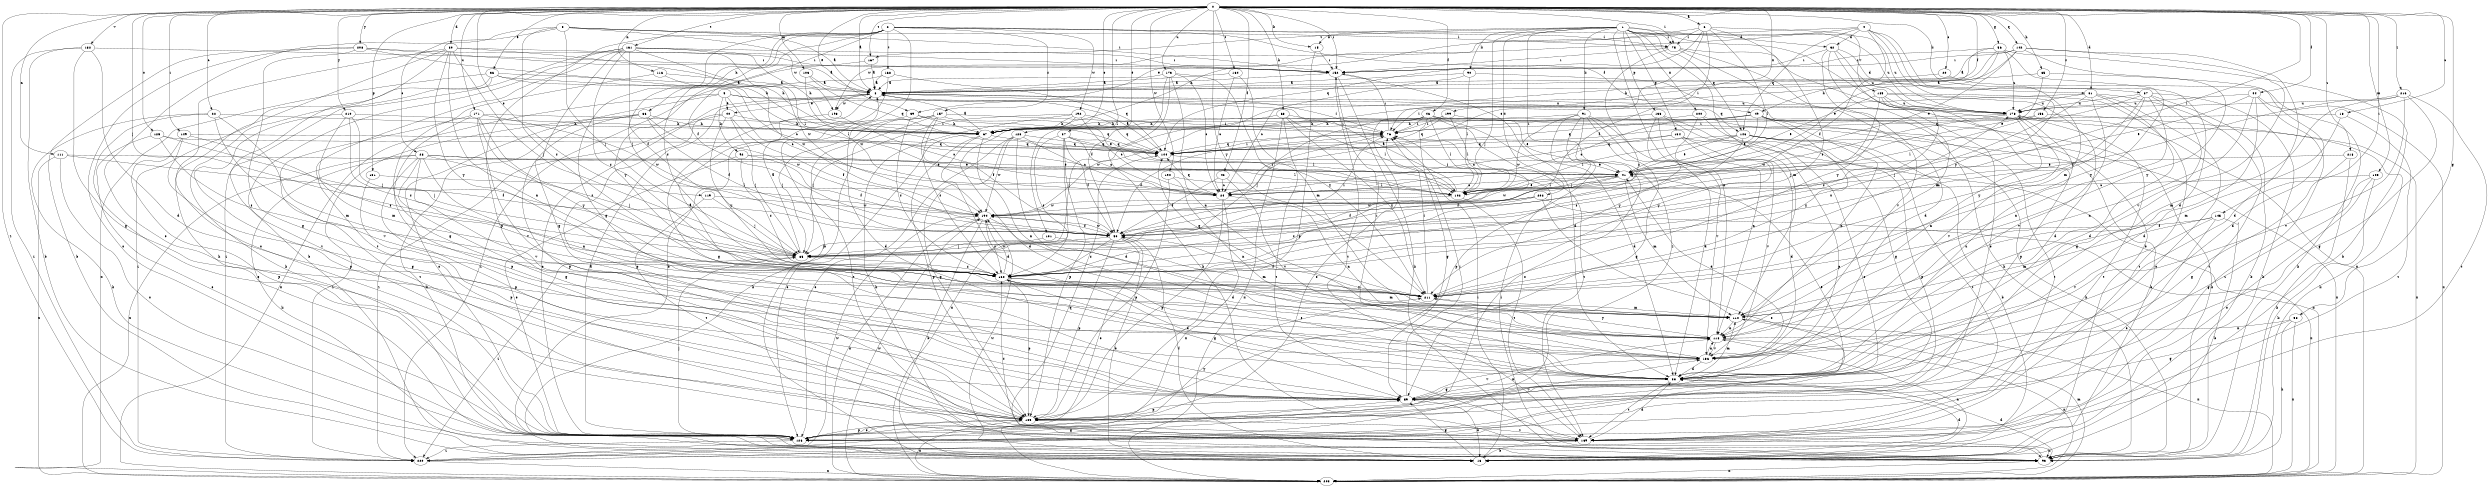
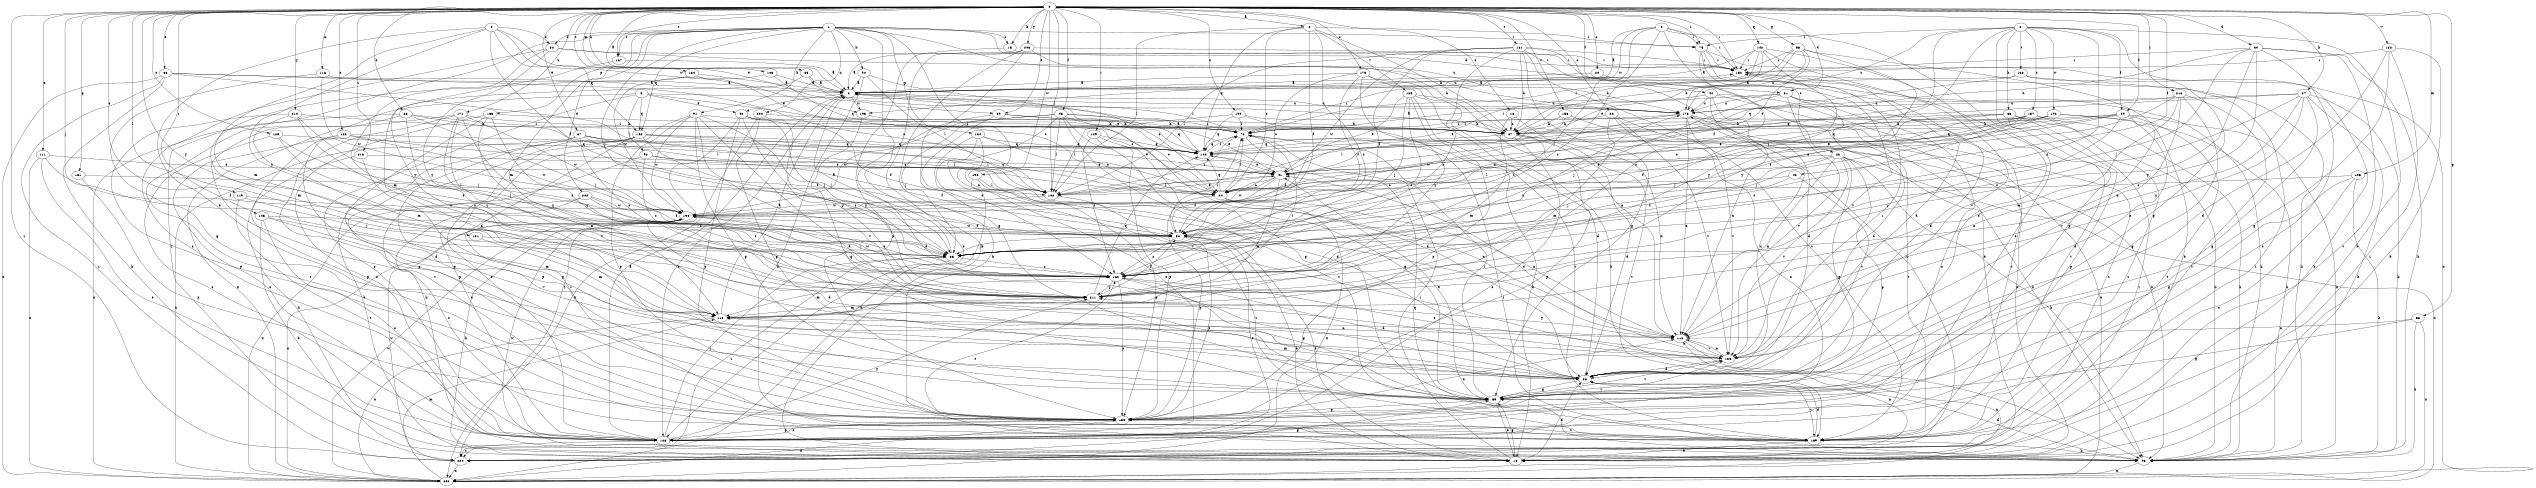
(1992, 90) -> (1302, 56)
(1227, 106) -> none
